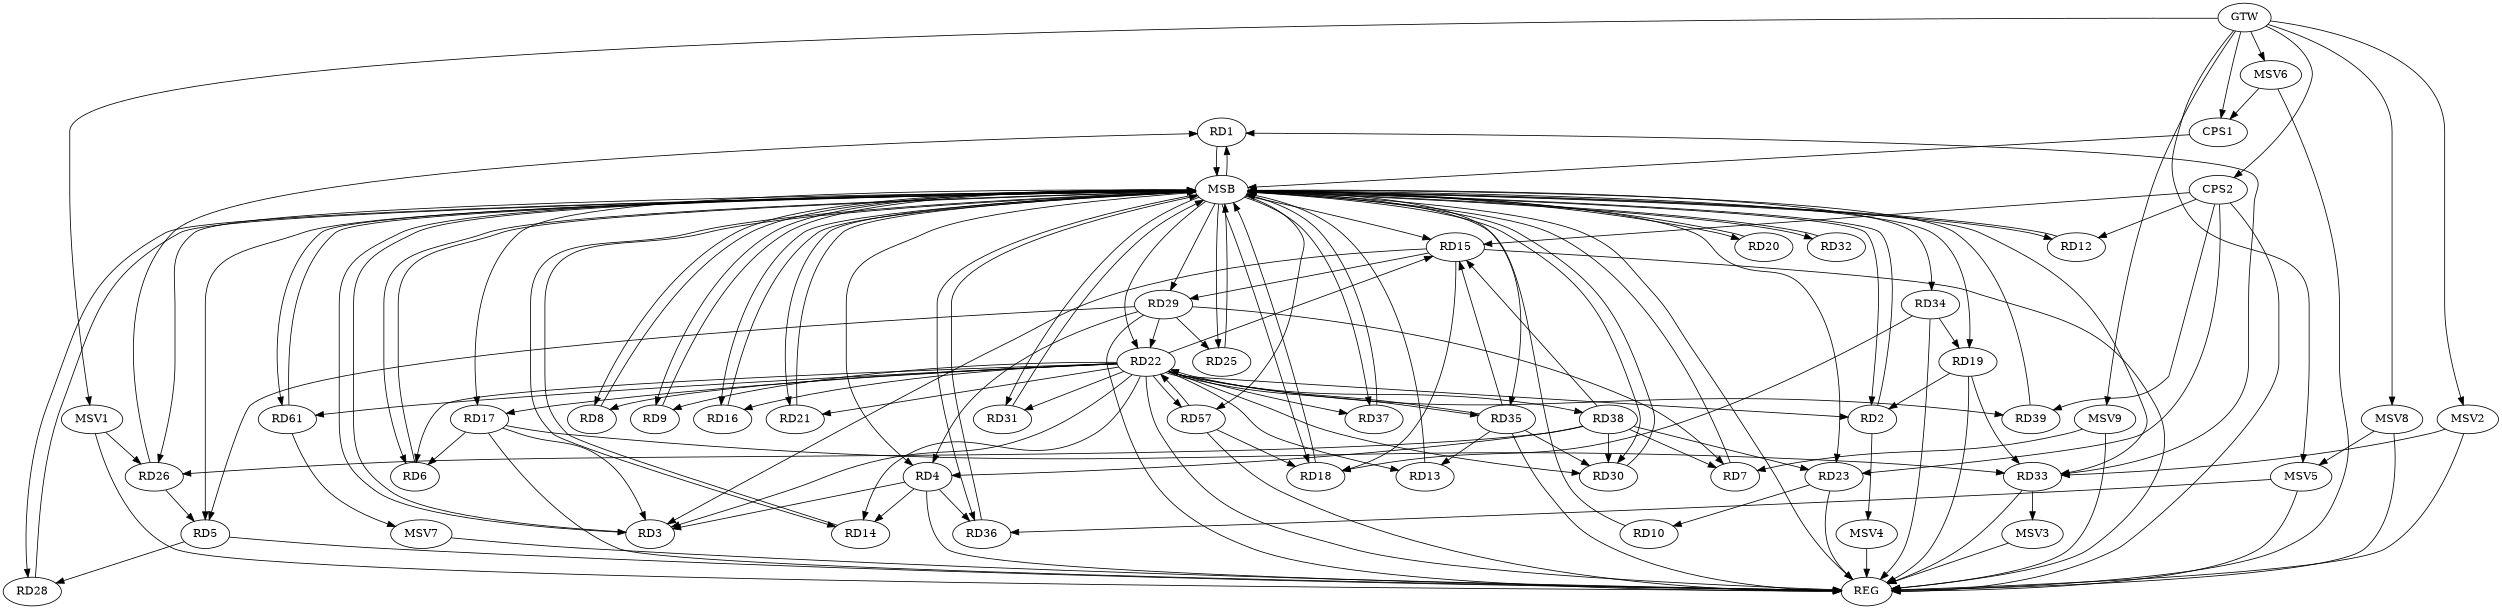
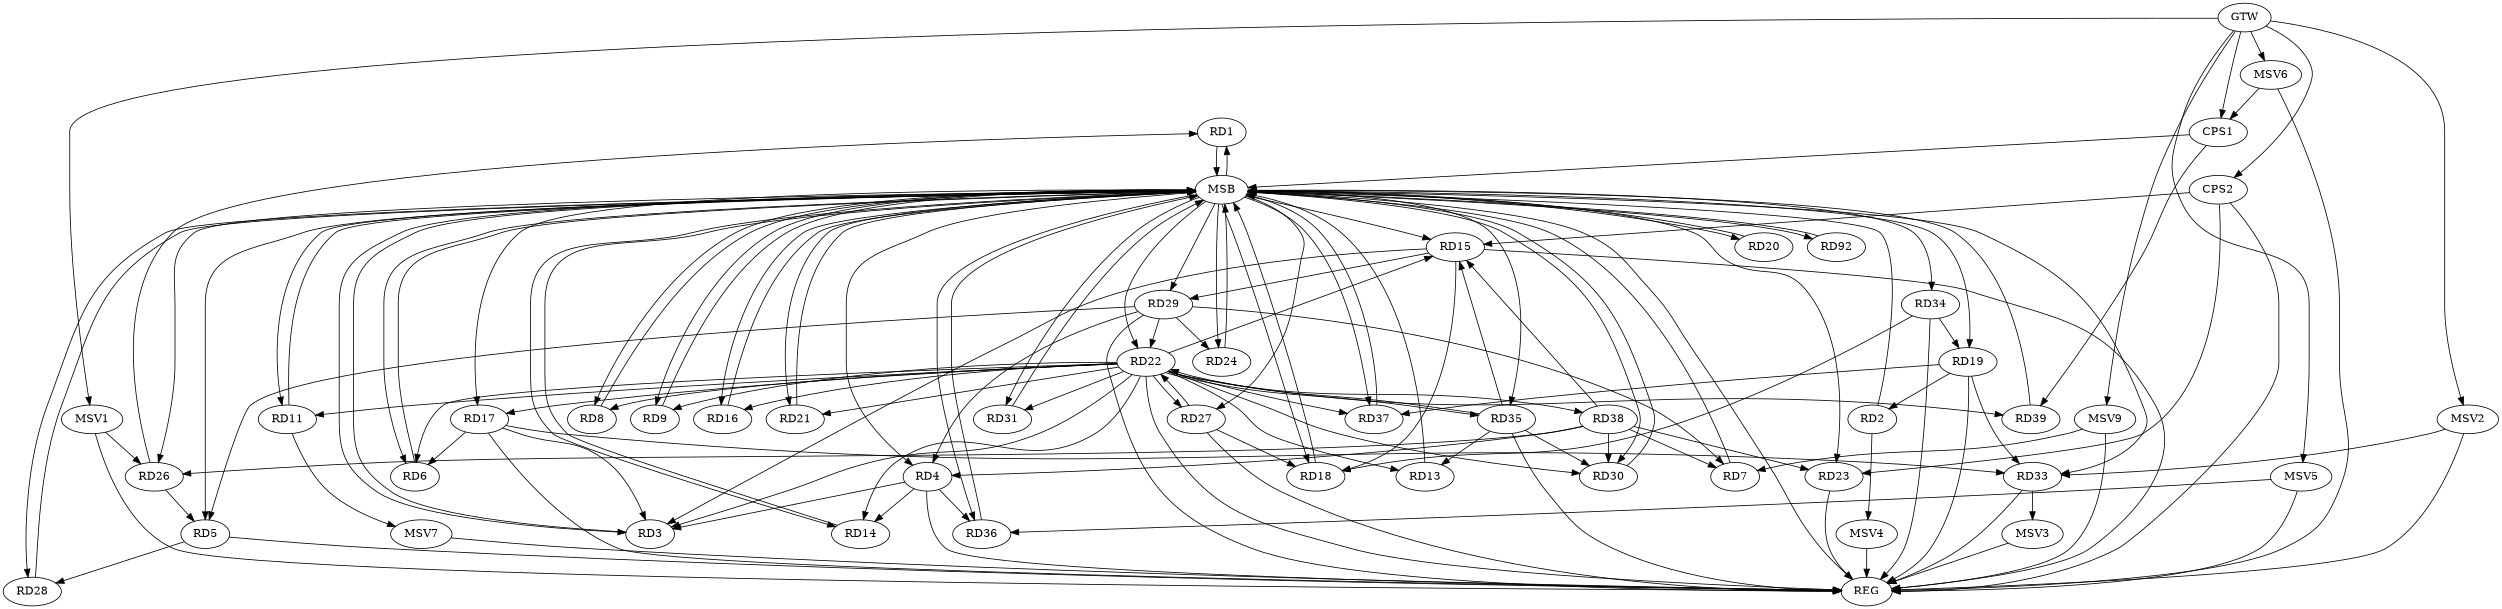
(2040, 150) -> none
(1641, 207) -> none
(1836, 247) -> (1836, 247)
(2076, 247) -> none
(2177, 346) -> (2138, 262)
(1222, 362) -> (1222, 362)
none -> (1674, 385)
(1521, 397) -> none
(287, 419) -> (287, 419)
(1196, 419) -> (1196, 419)
(2392, 419) -> none
(1649, 534) -> none
